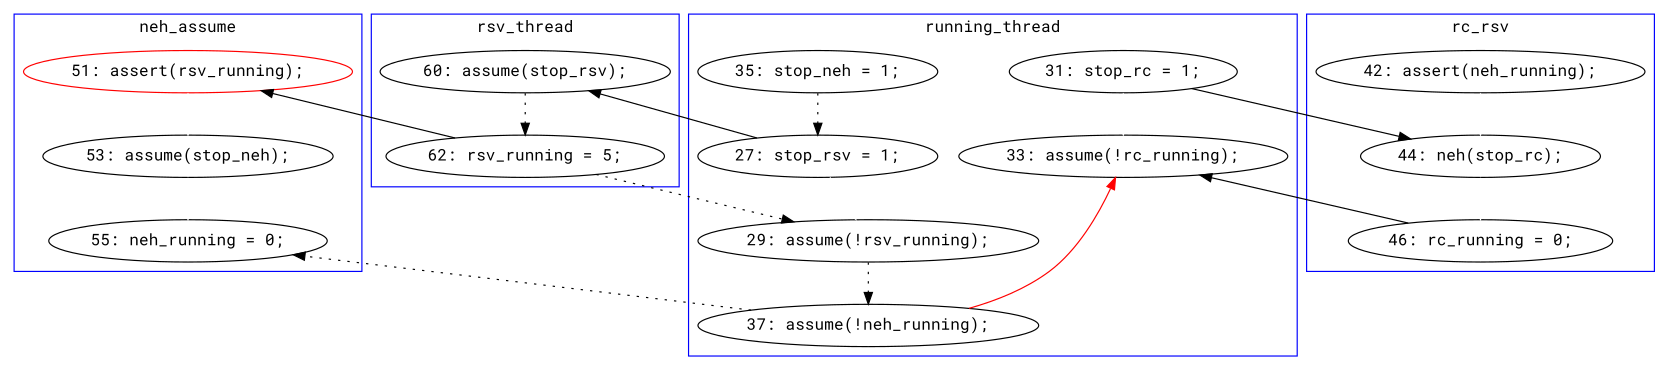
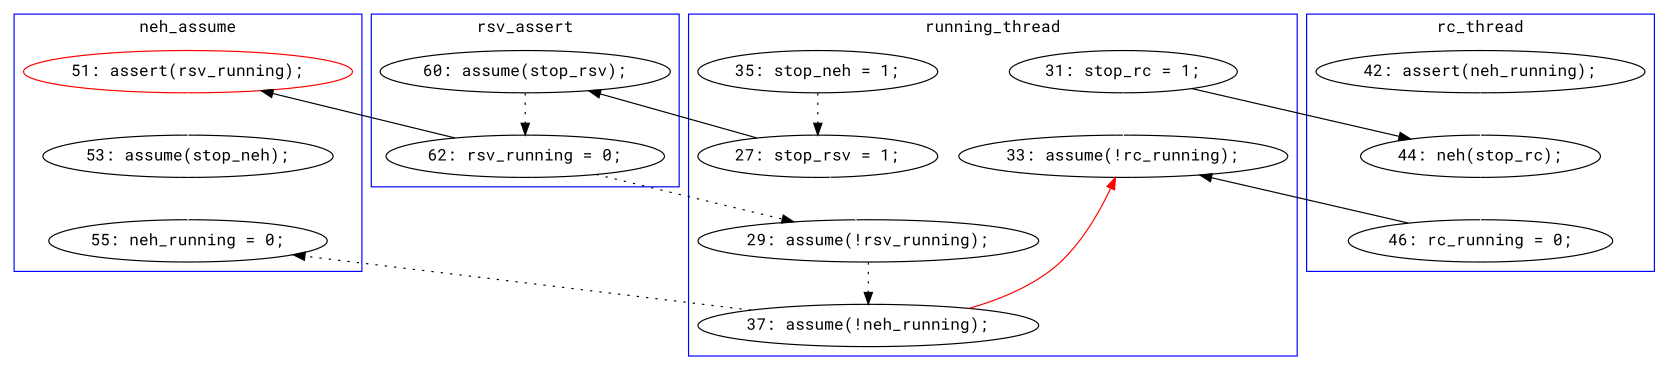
(525, 28) -> (525, 28)
(1480, 28) -> (1480, 28)
(525, 156) -> (525, 156)
